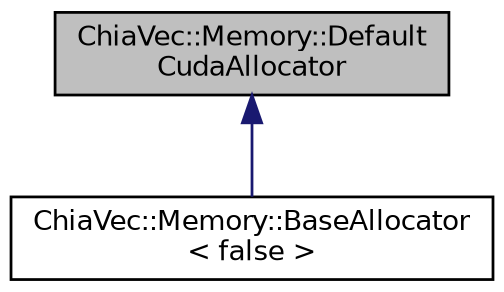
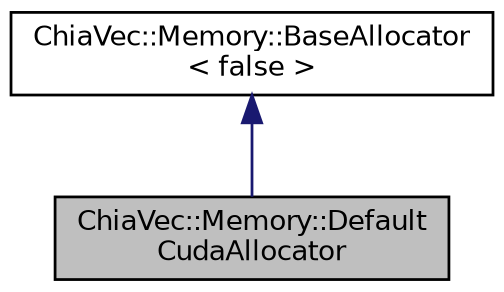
(252, 160) -> (252, 160)
